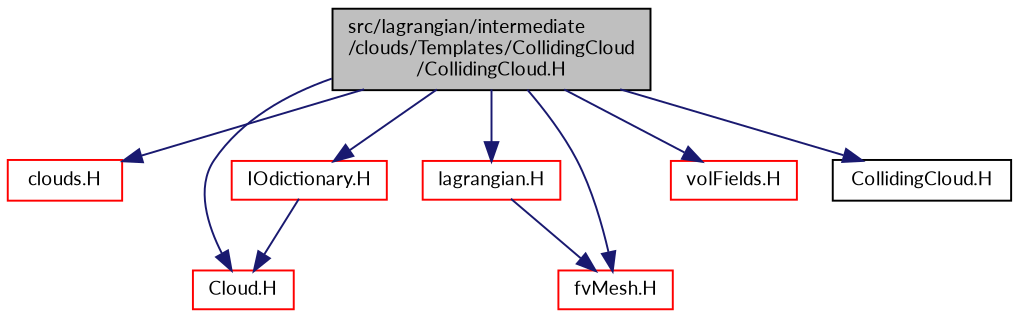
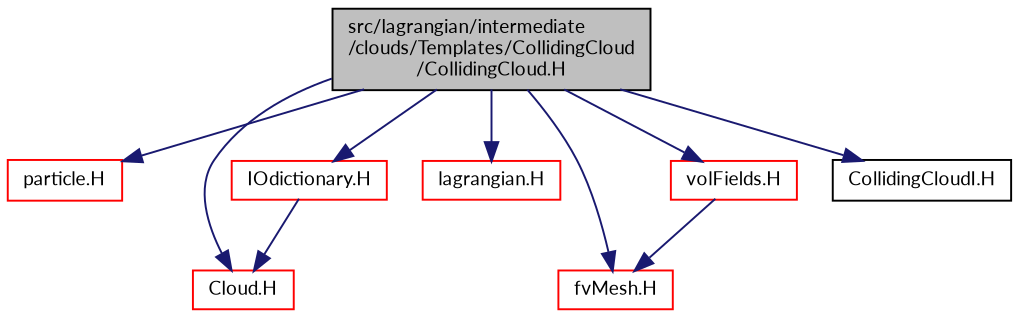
(65, 180) -> (65, 180)
(922, 180) -> (922, 180)
(546, 229) -> (682, 228)
